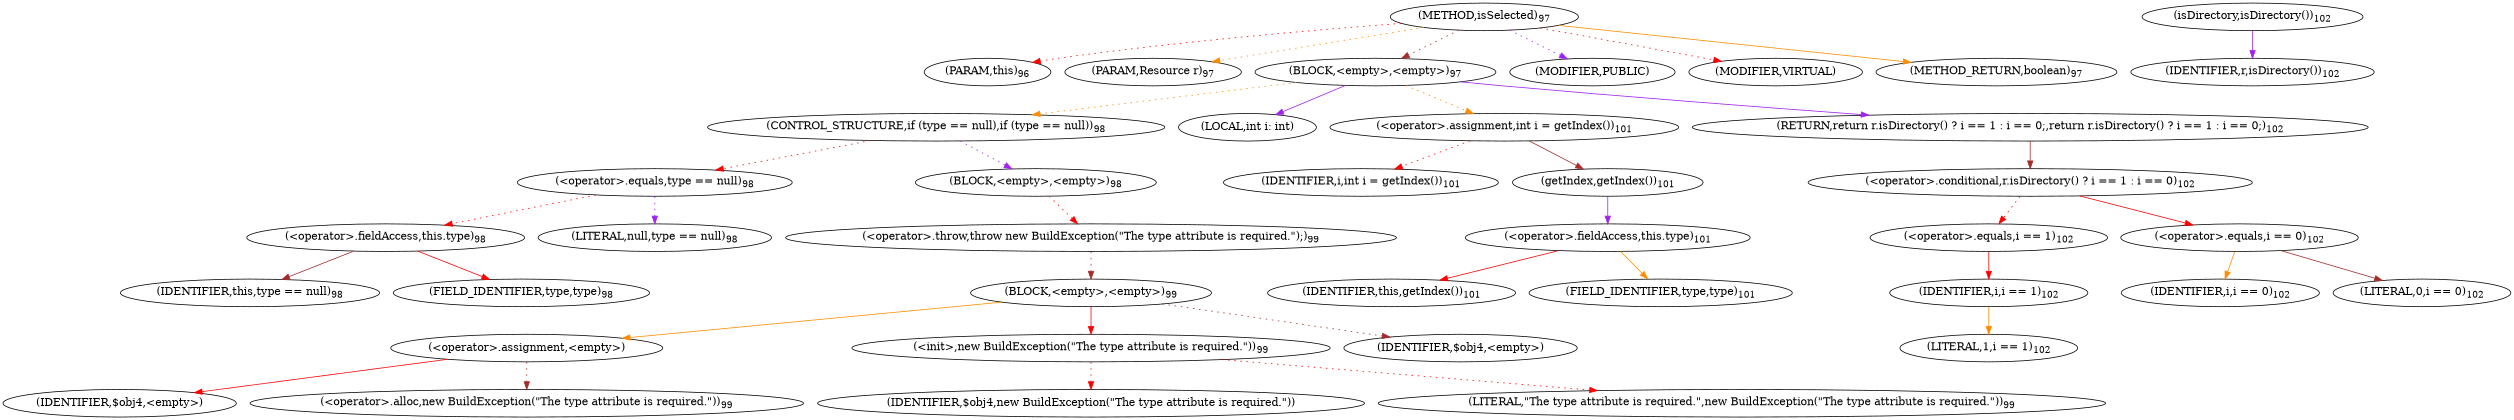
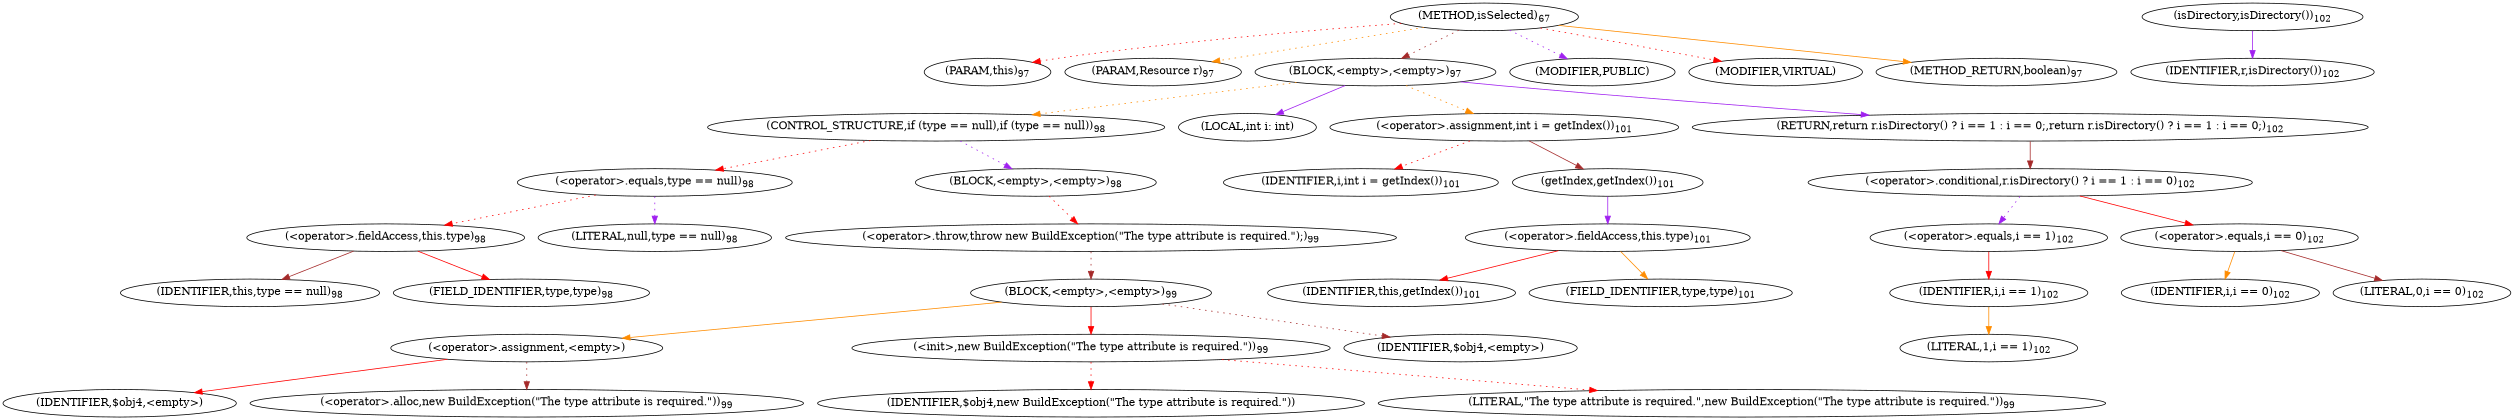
(1545, 16) -> (1545, 16)
(1024, 71) -> (1024, 71)
(2012, 207) -> (2012, 207)
